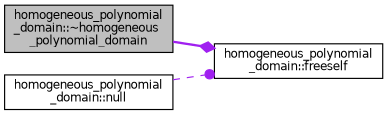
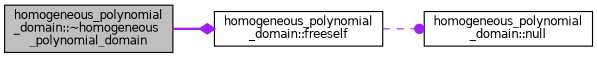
(189, 77) -> (399, 29)
